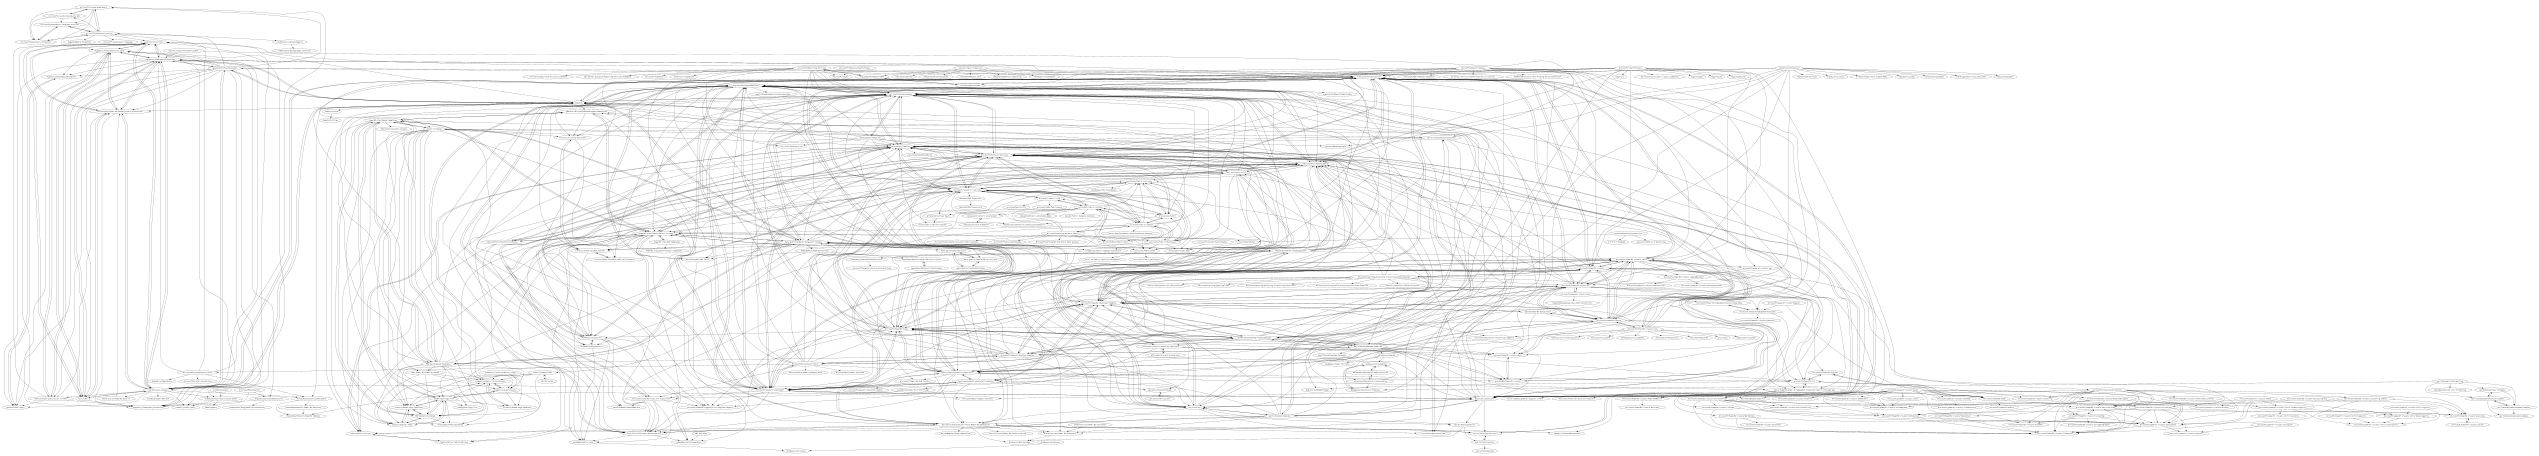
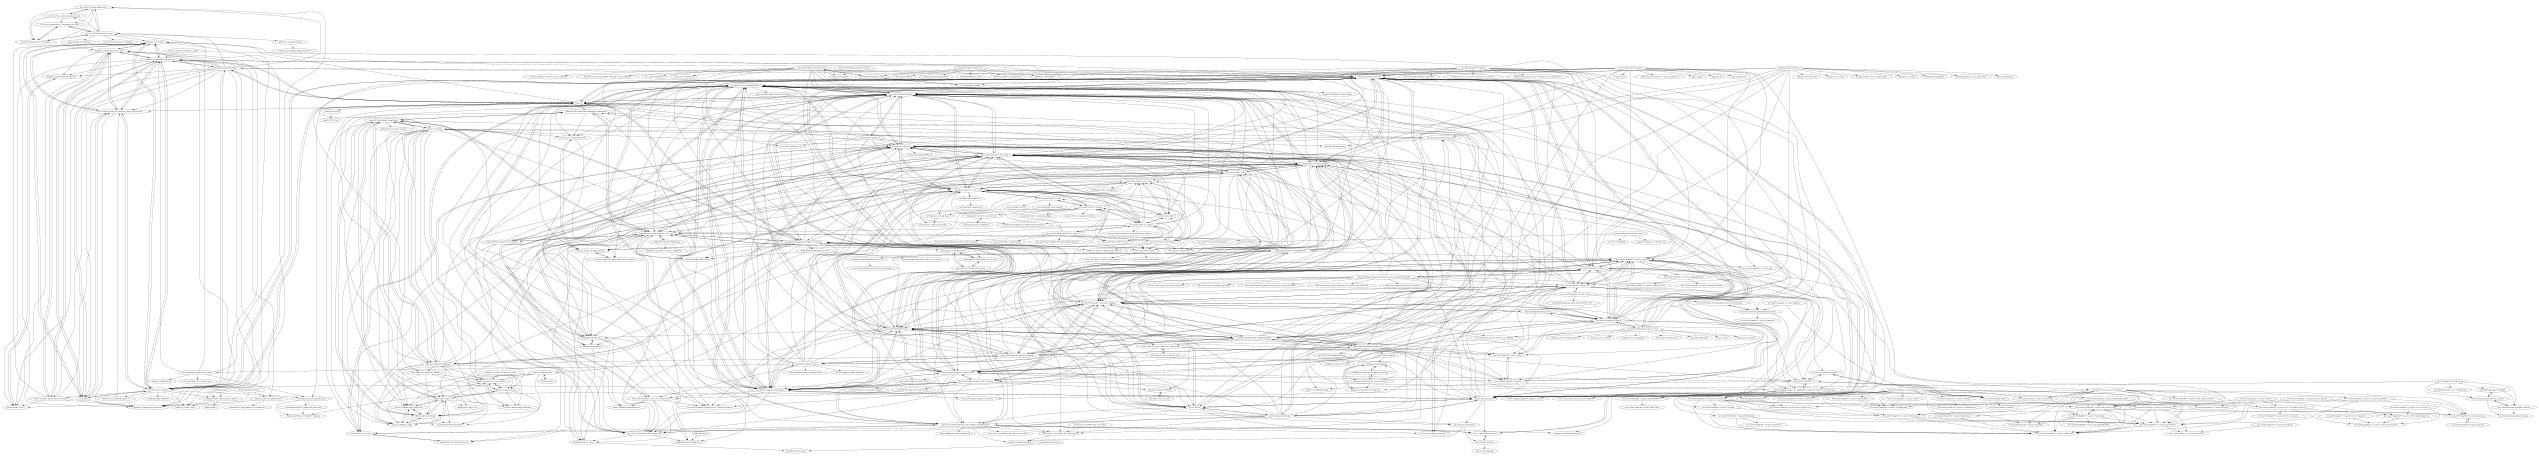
none -> (1298, 173)
(927, 268) -> none
